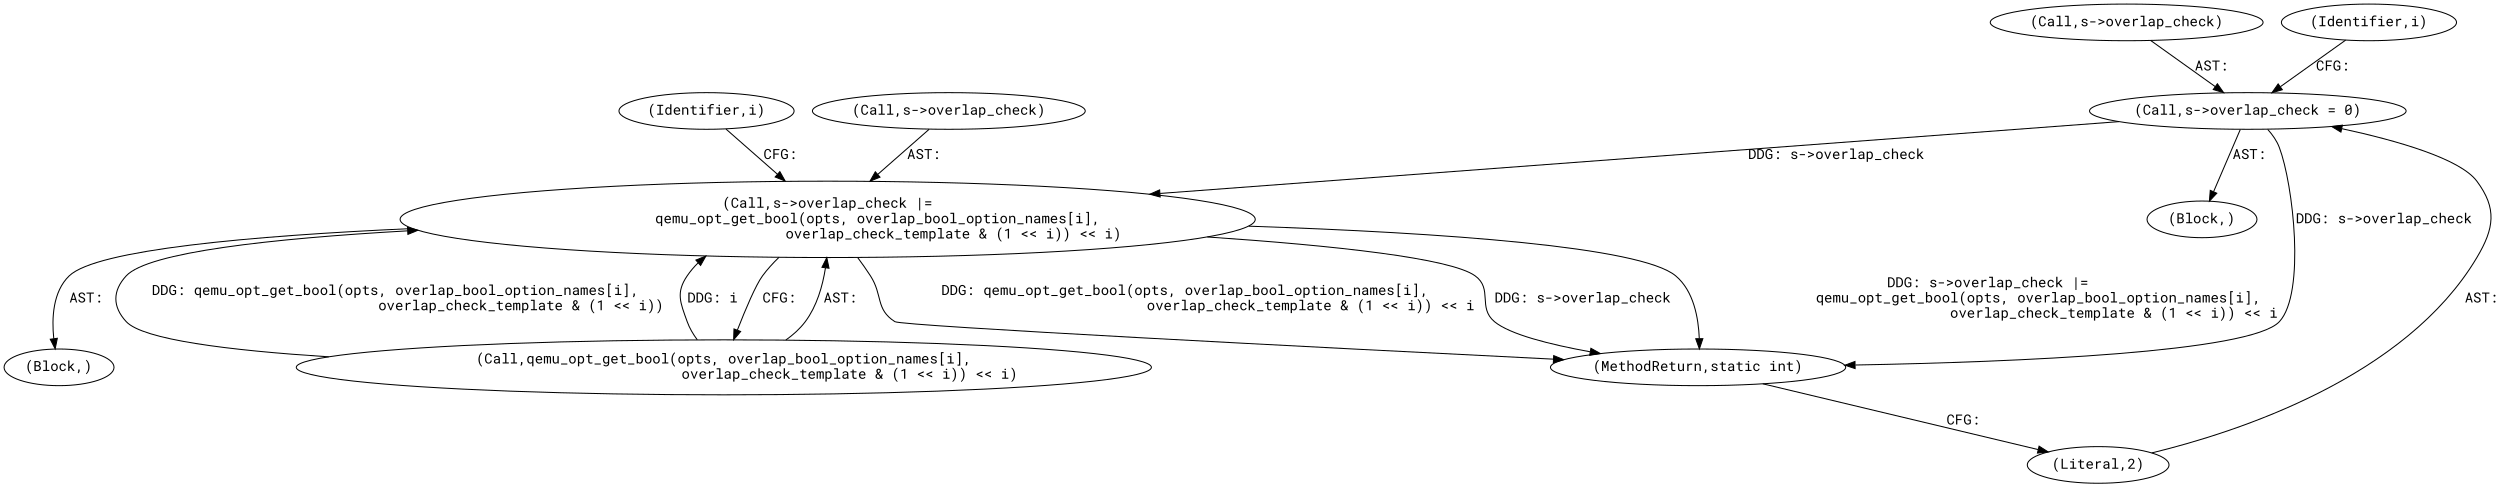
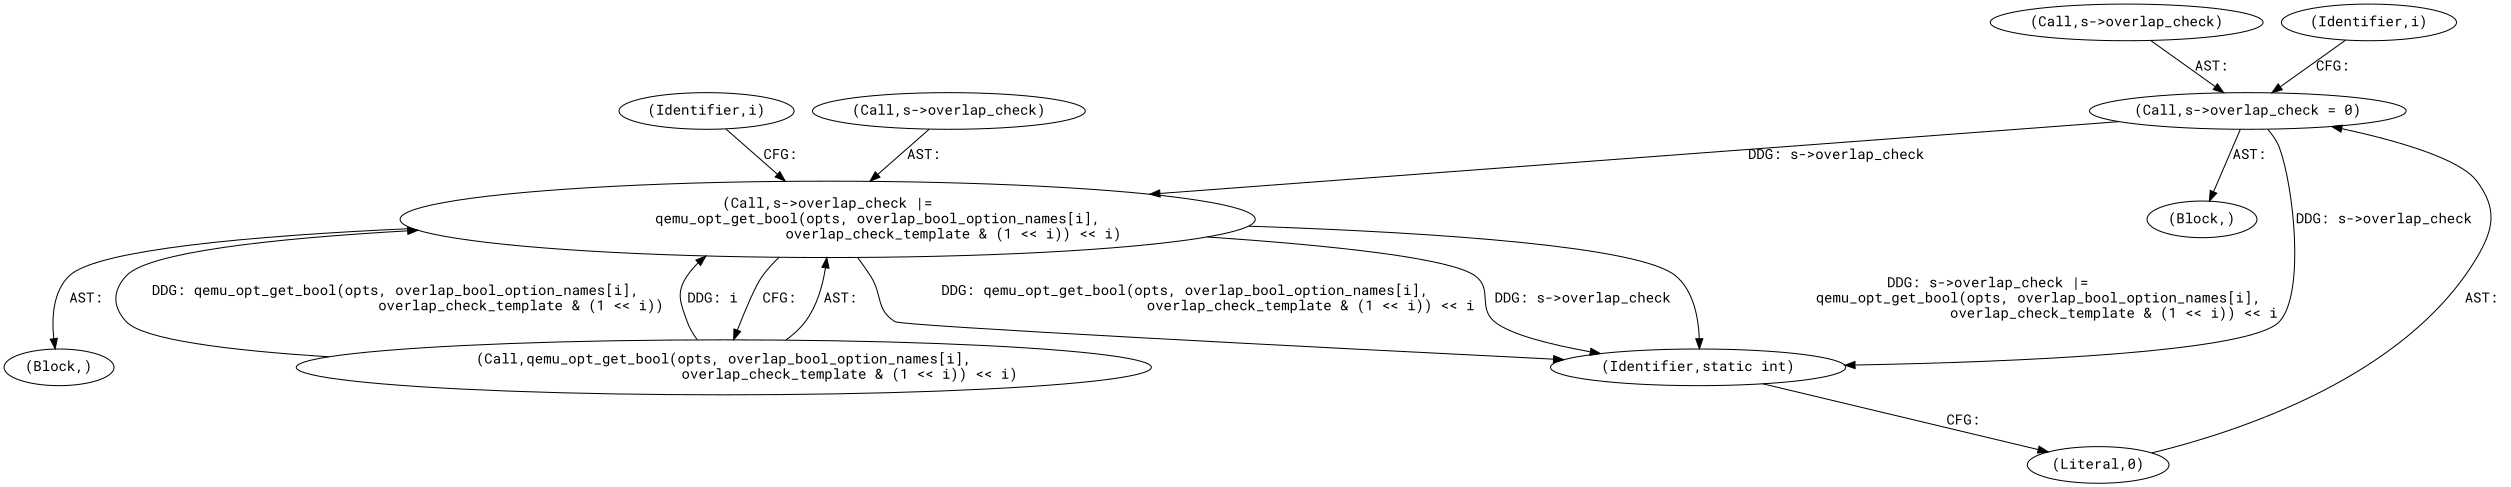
(1698, 367) -> (1698, 367)
(2098, 465) -> (2098, 465)
